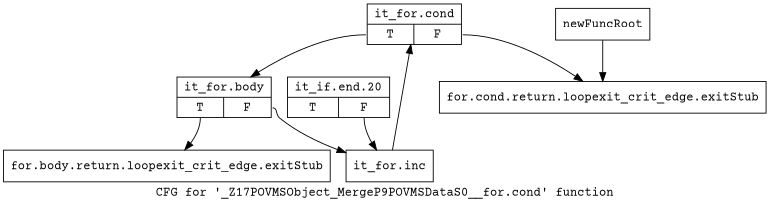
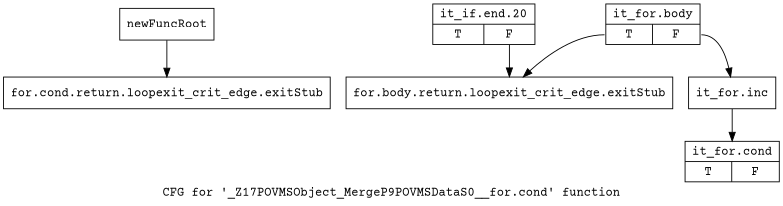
(310, 46) -> none
(522, 48) -> none
(366, 131) -> (509, 56)
